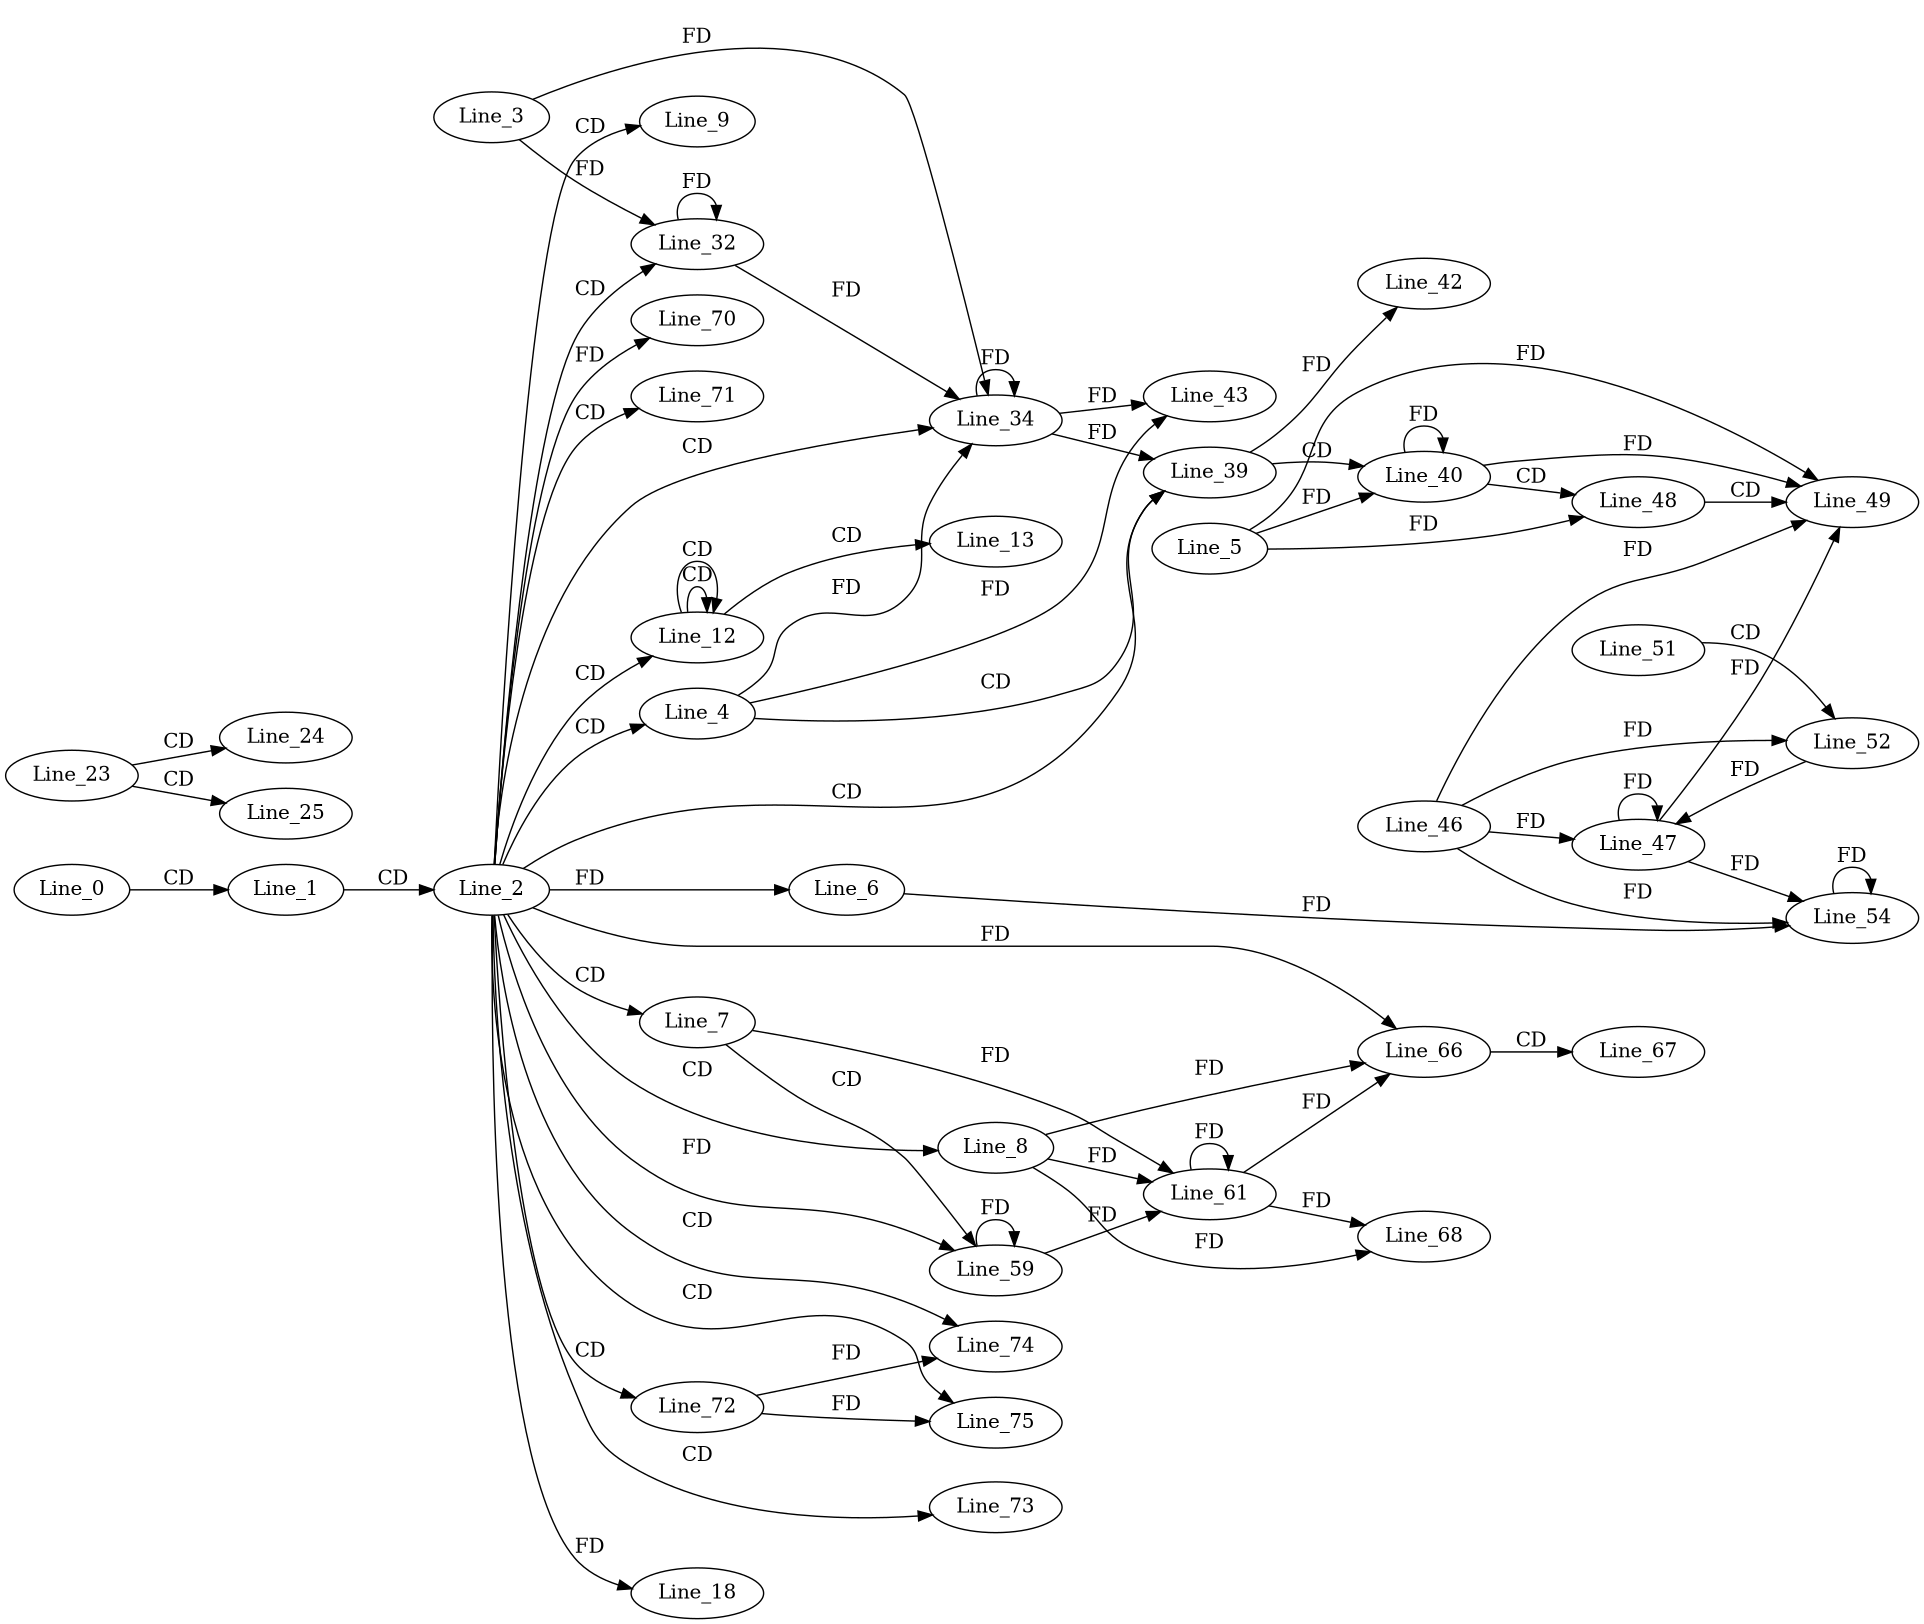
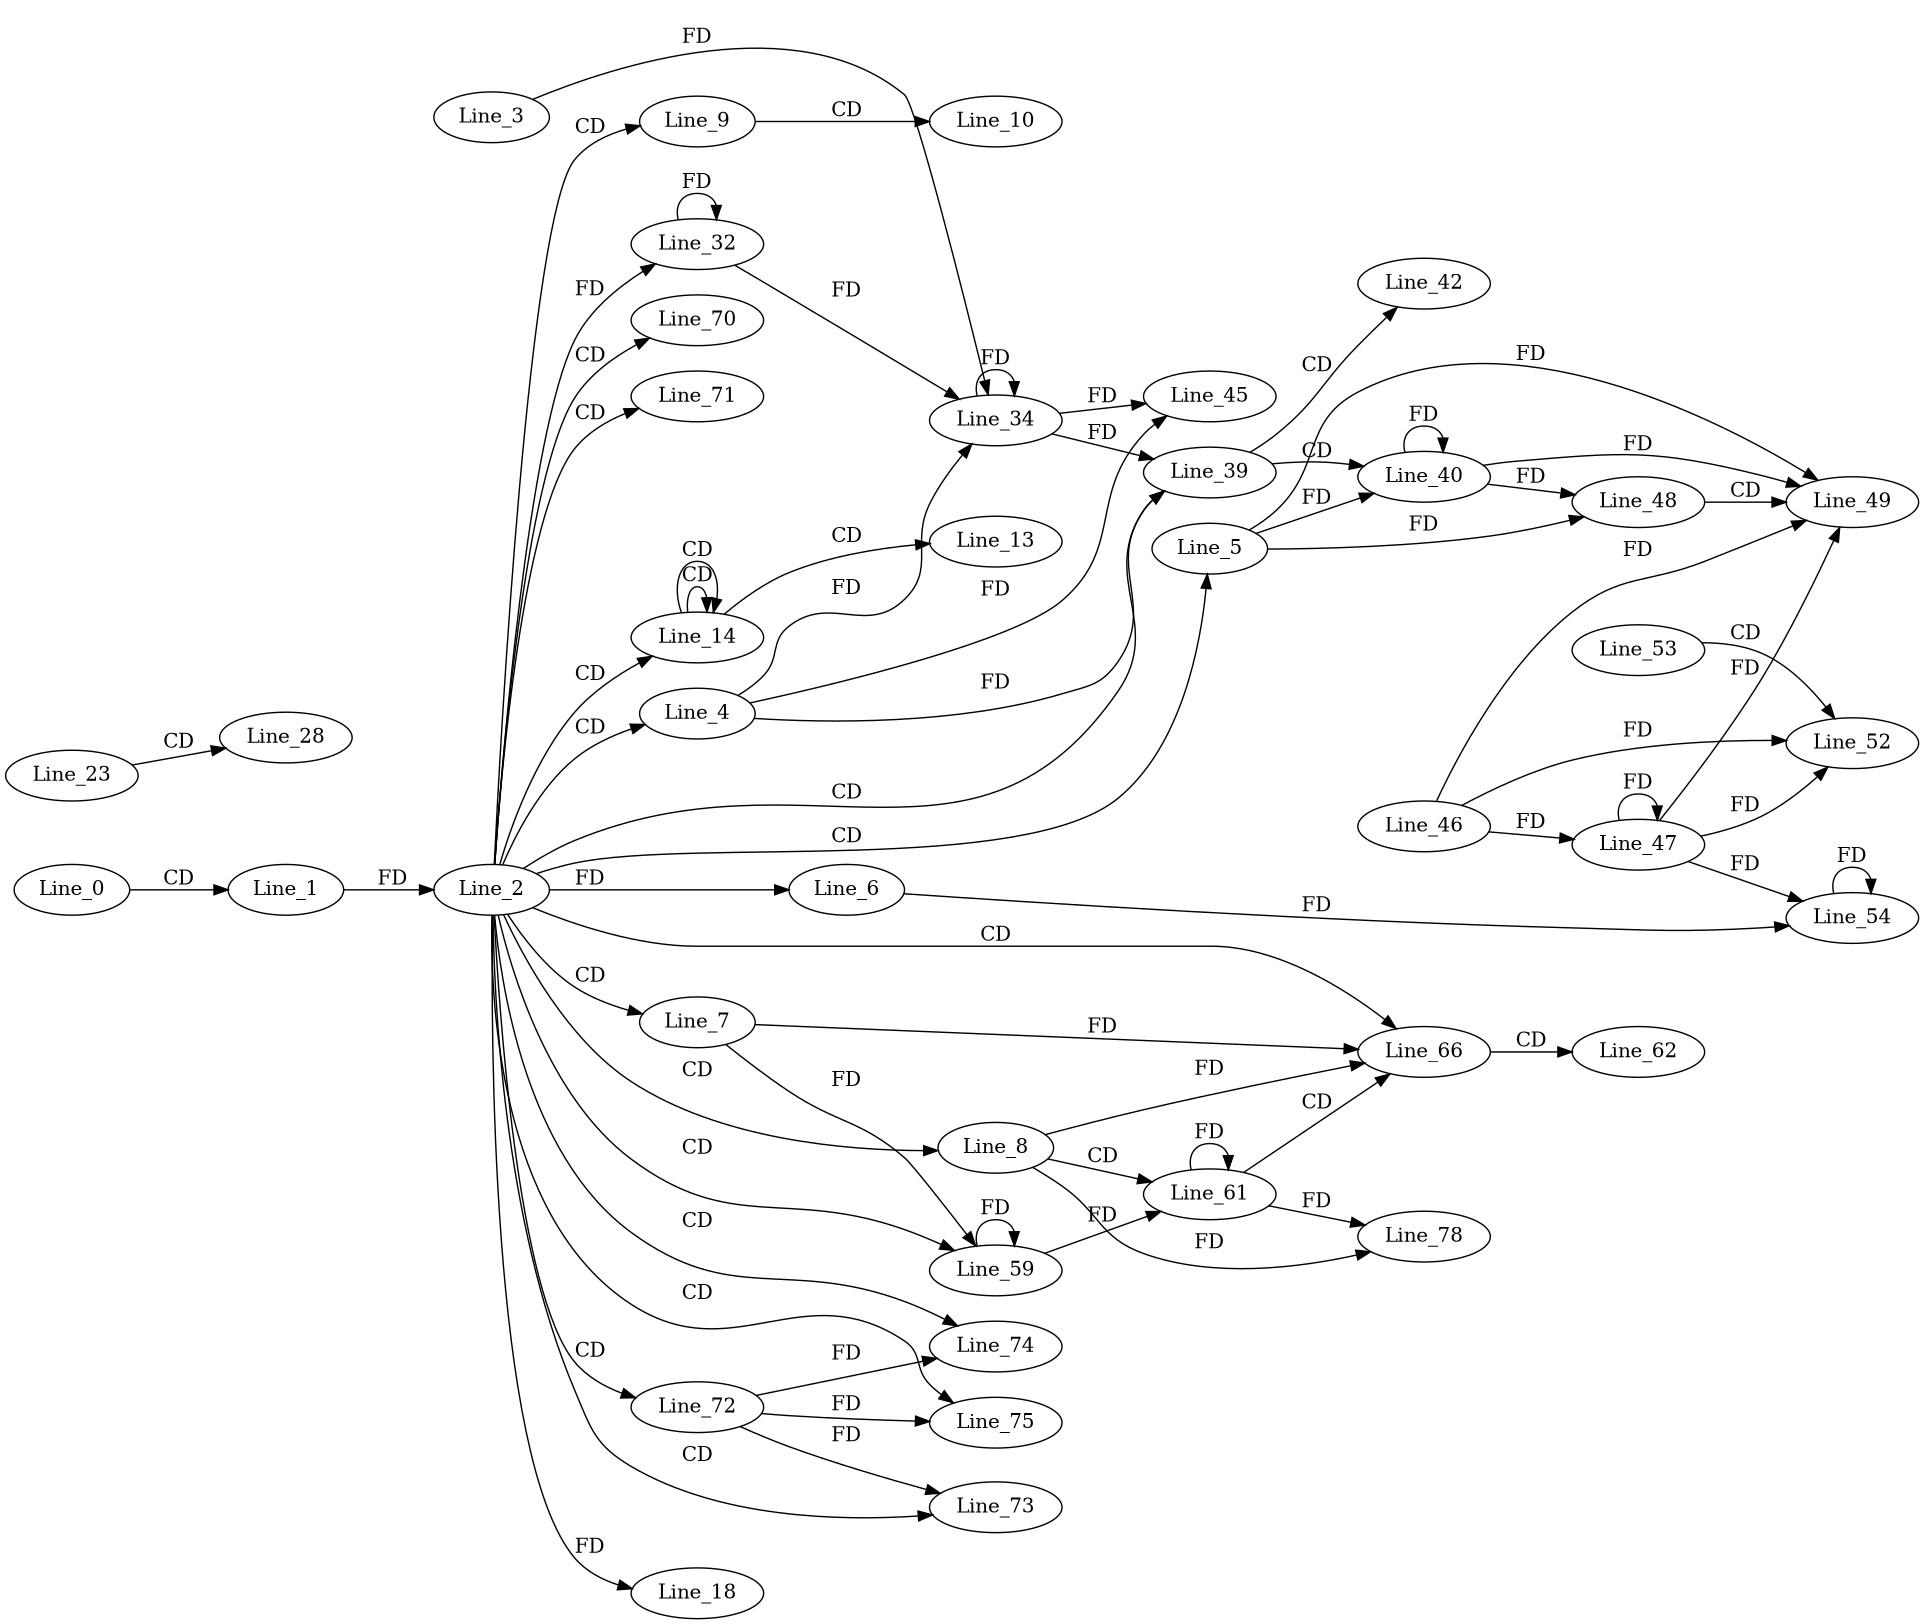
none -> (996, 122)
(578, 183) -> none
(590, 290) -> (590, 290)
(590, 356) -> (590, 356)
(1317, 366) -> (1317, 366)
(1210, 396) -> (1210, 396)
(1531, 477) -> (1531, 477)
(600, 540) -> (947, 845)
(697, 637) -> (697, 637)
(1638, 650) -> (1638, 650)
(996, 683) -> (996, 683)
(286, 738) -> (286, 738)
(1747, 787) -> (1763, 815)
(286, 814) -> none
(393, 879) -> (393, 879)
(1609, 912) -> none
(996, 936) -> (996, 936)
(1638, 1052) -> (1638, 1052)
(964, 1077) -> (1050, 1037)
(847, 1081) -> (847, 1081)
(1317, 1103) -> (1317, 1103)
(697, 1149) -> (697, 1149)
(1103, 1157) -> (1103, 1157)
(1424, 1237) -> (1424, 1237)
none -> (832, 1461)
